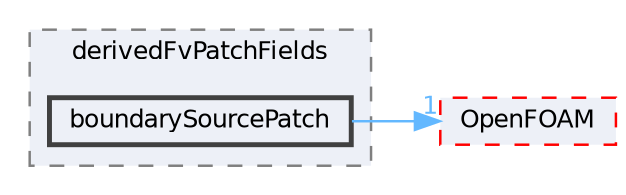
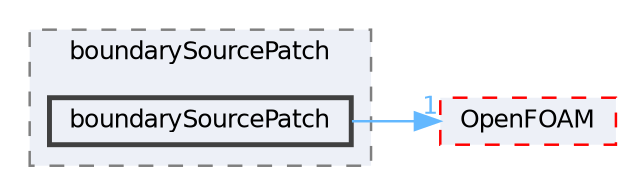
(200, 53) -> (200, 53)
